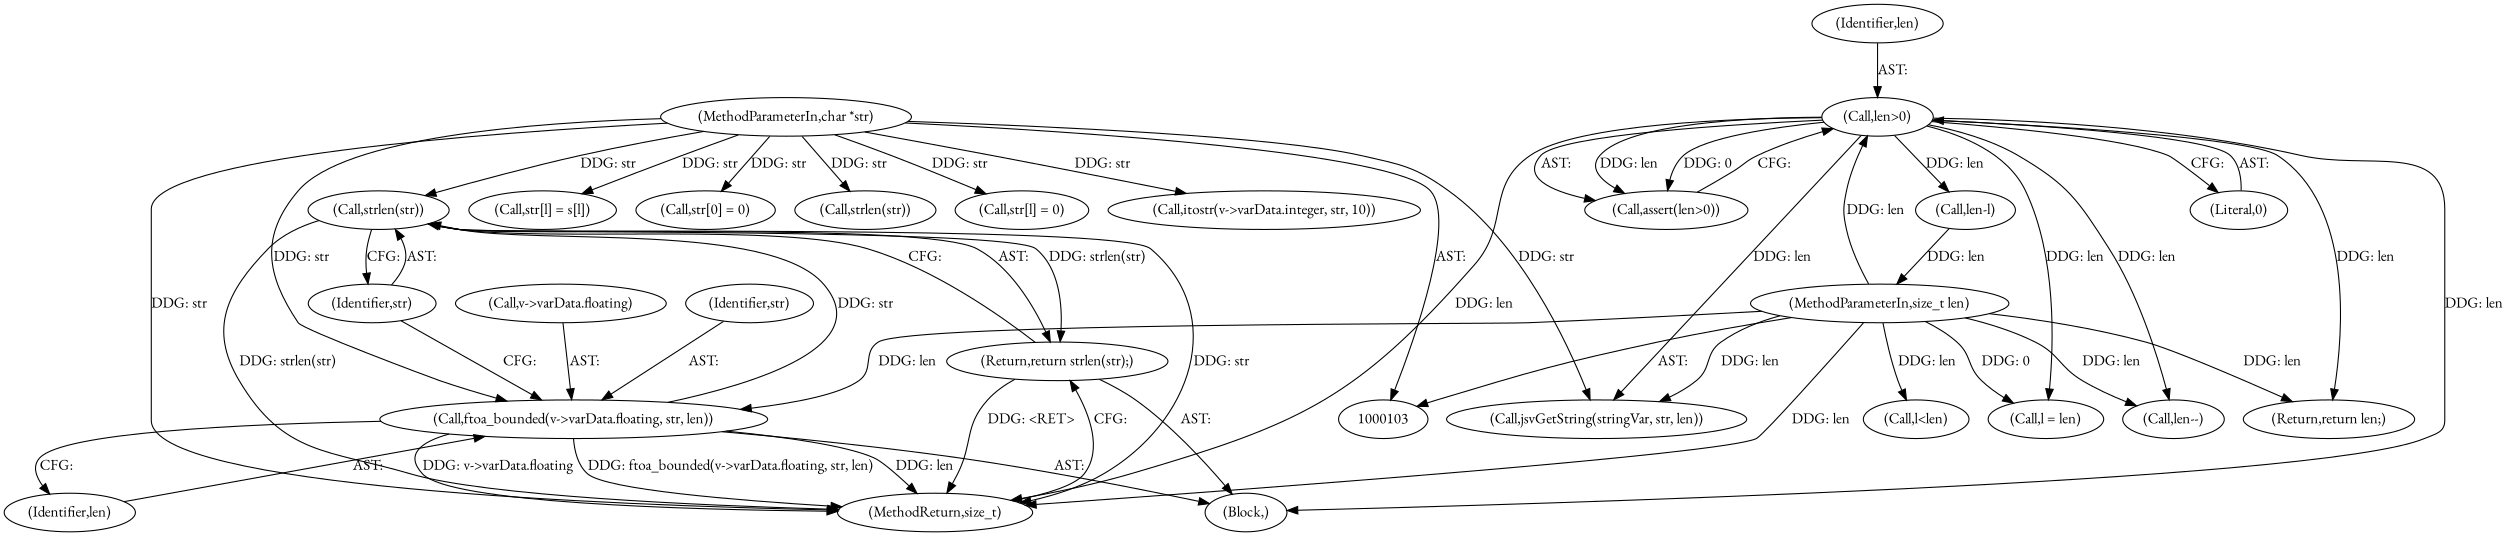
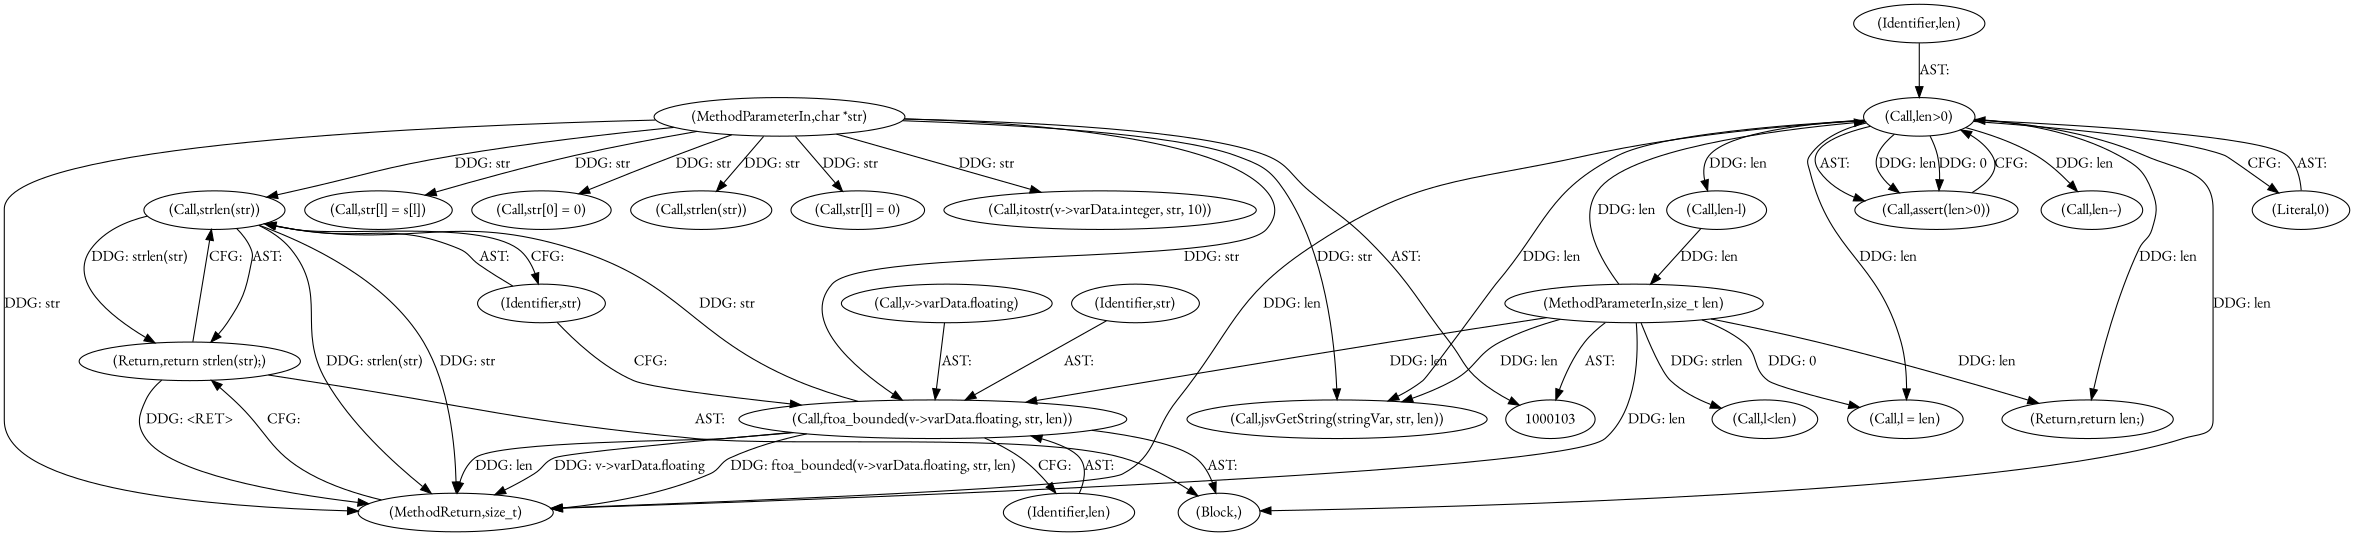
(2043, 346) -> none
(1927, 361) -> (1707, 361)
